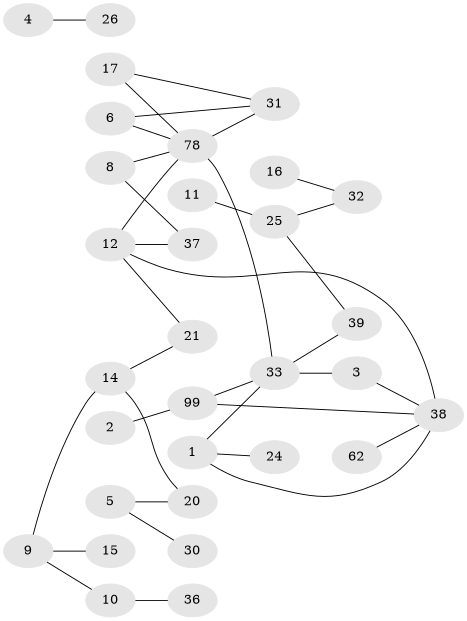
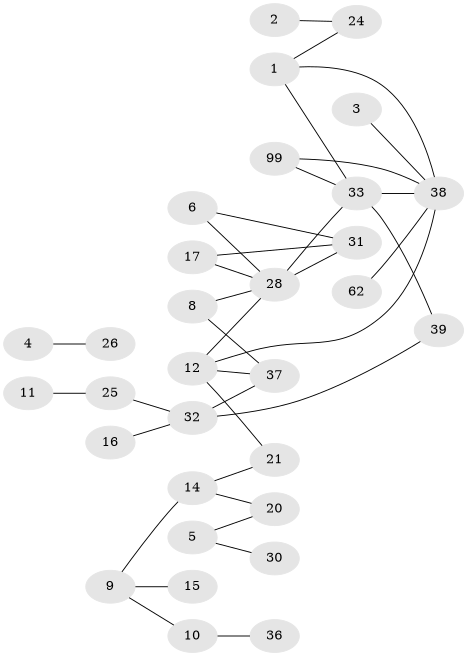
(193, 146) -> (275, 285)
(310, 266) -> (323, 392)
(316, 373) -> (398, 193)
none -> (234, 397)
(152, 416) -> (316, 21)
